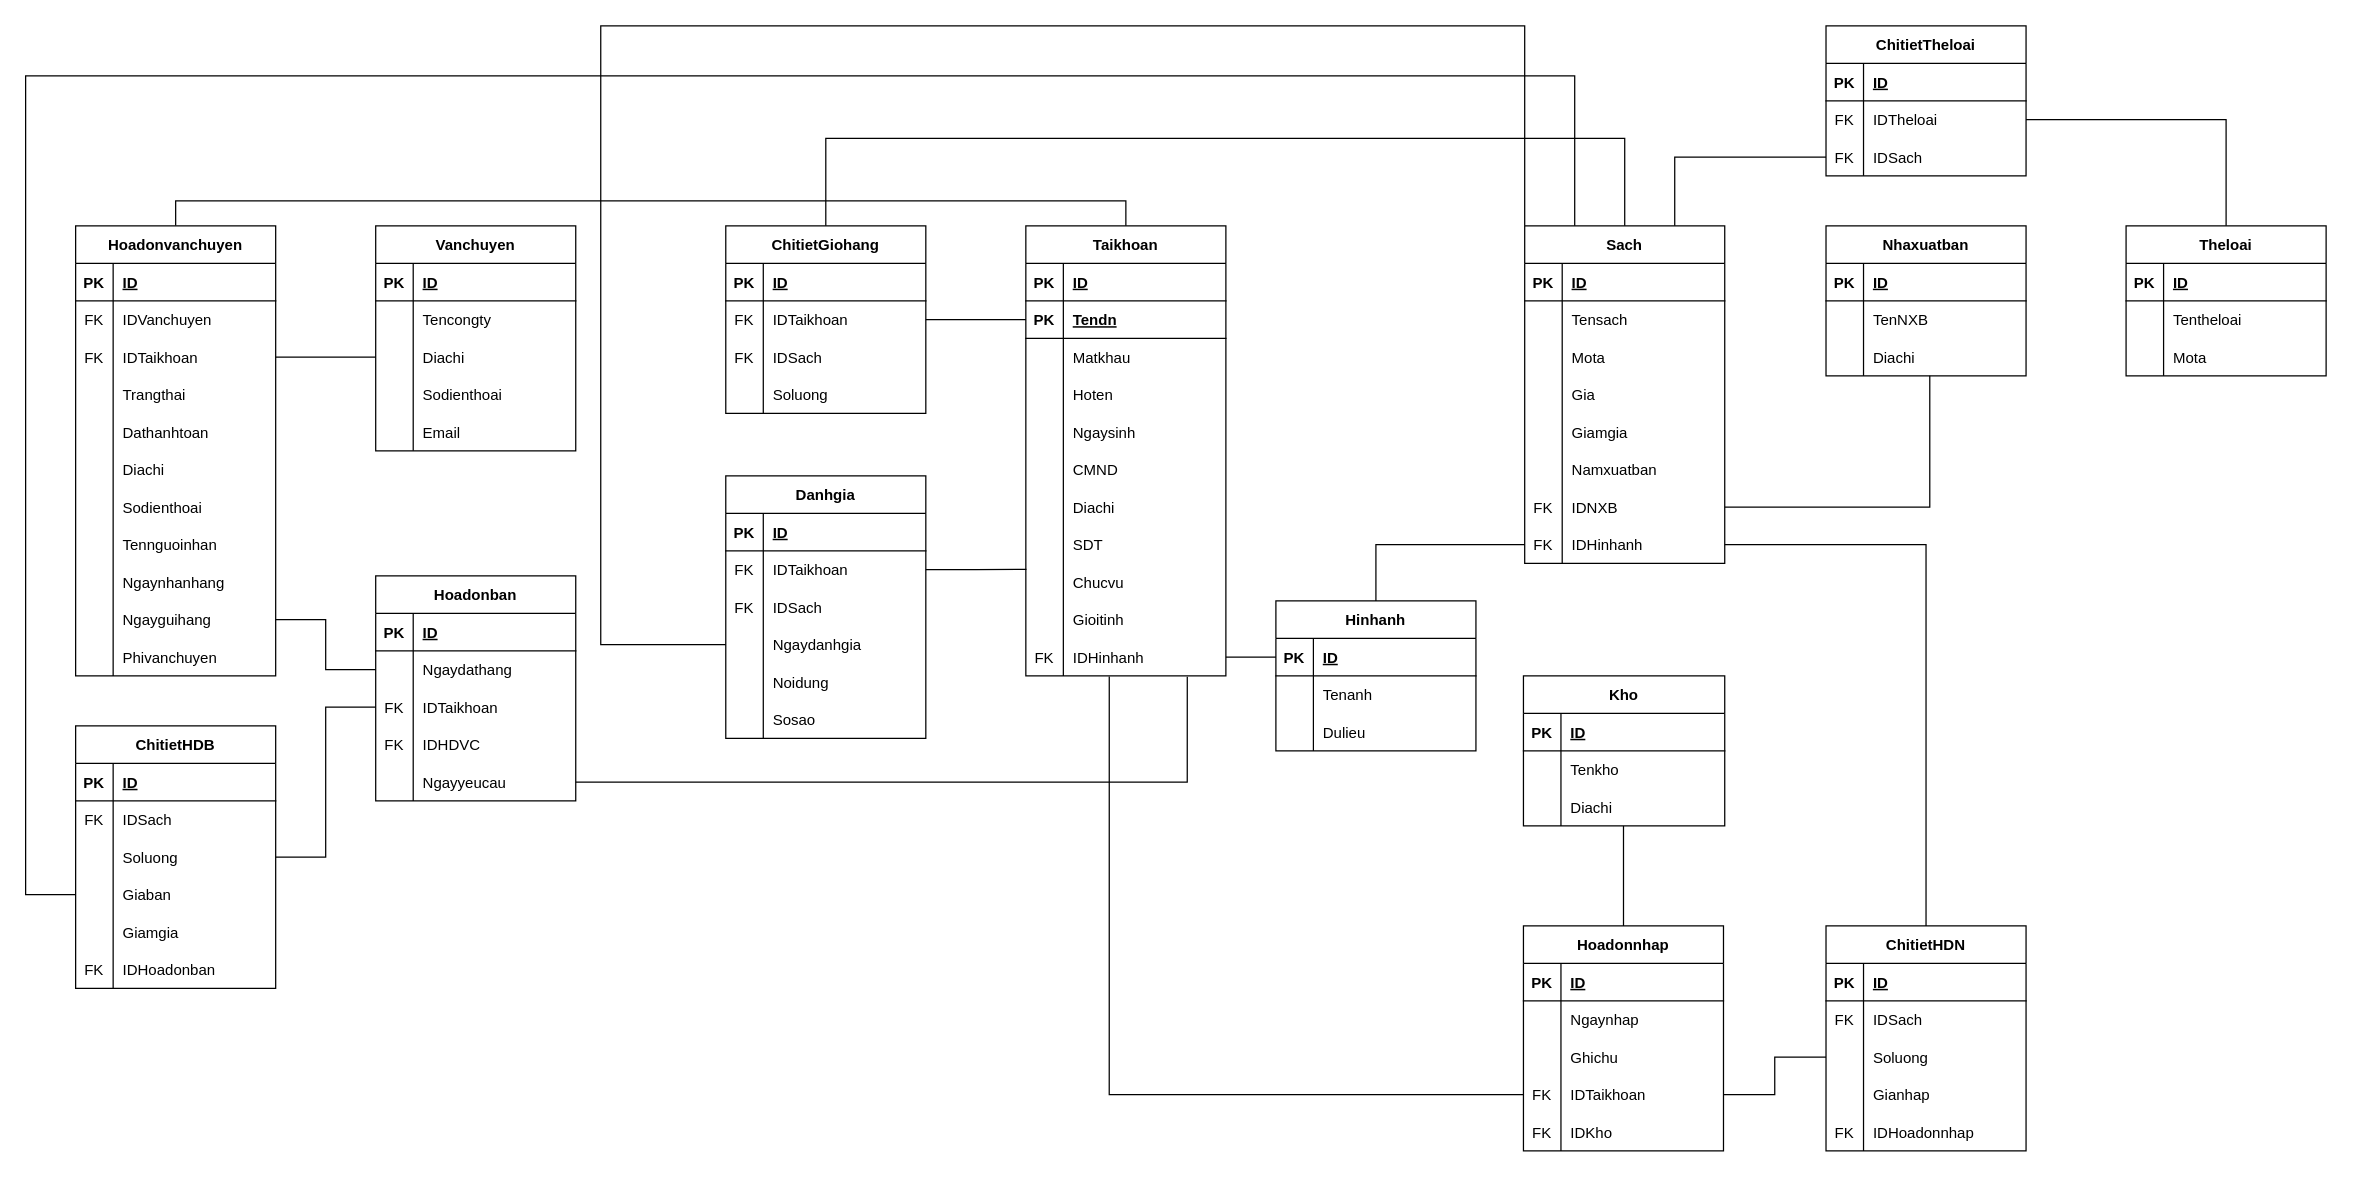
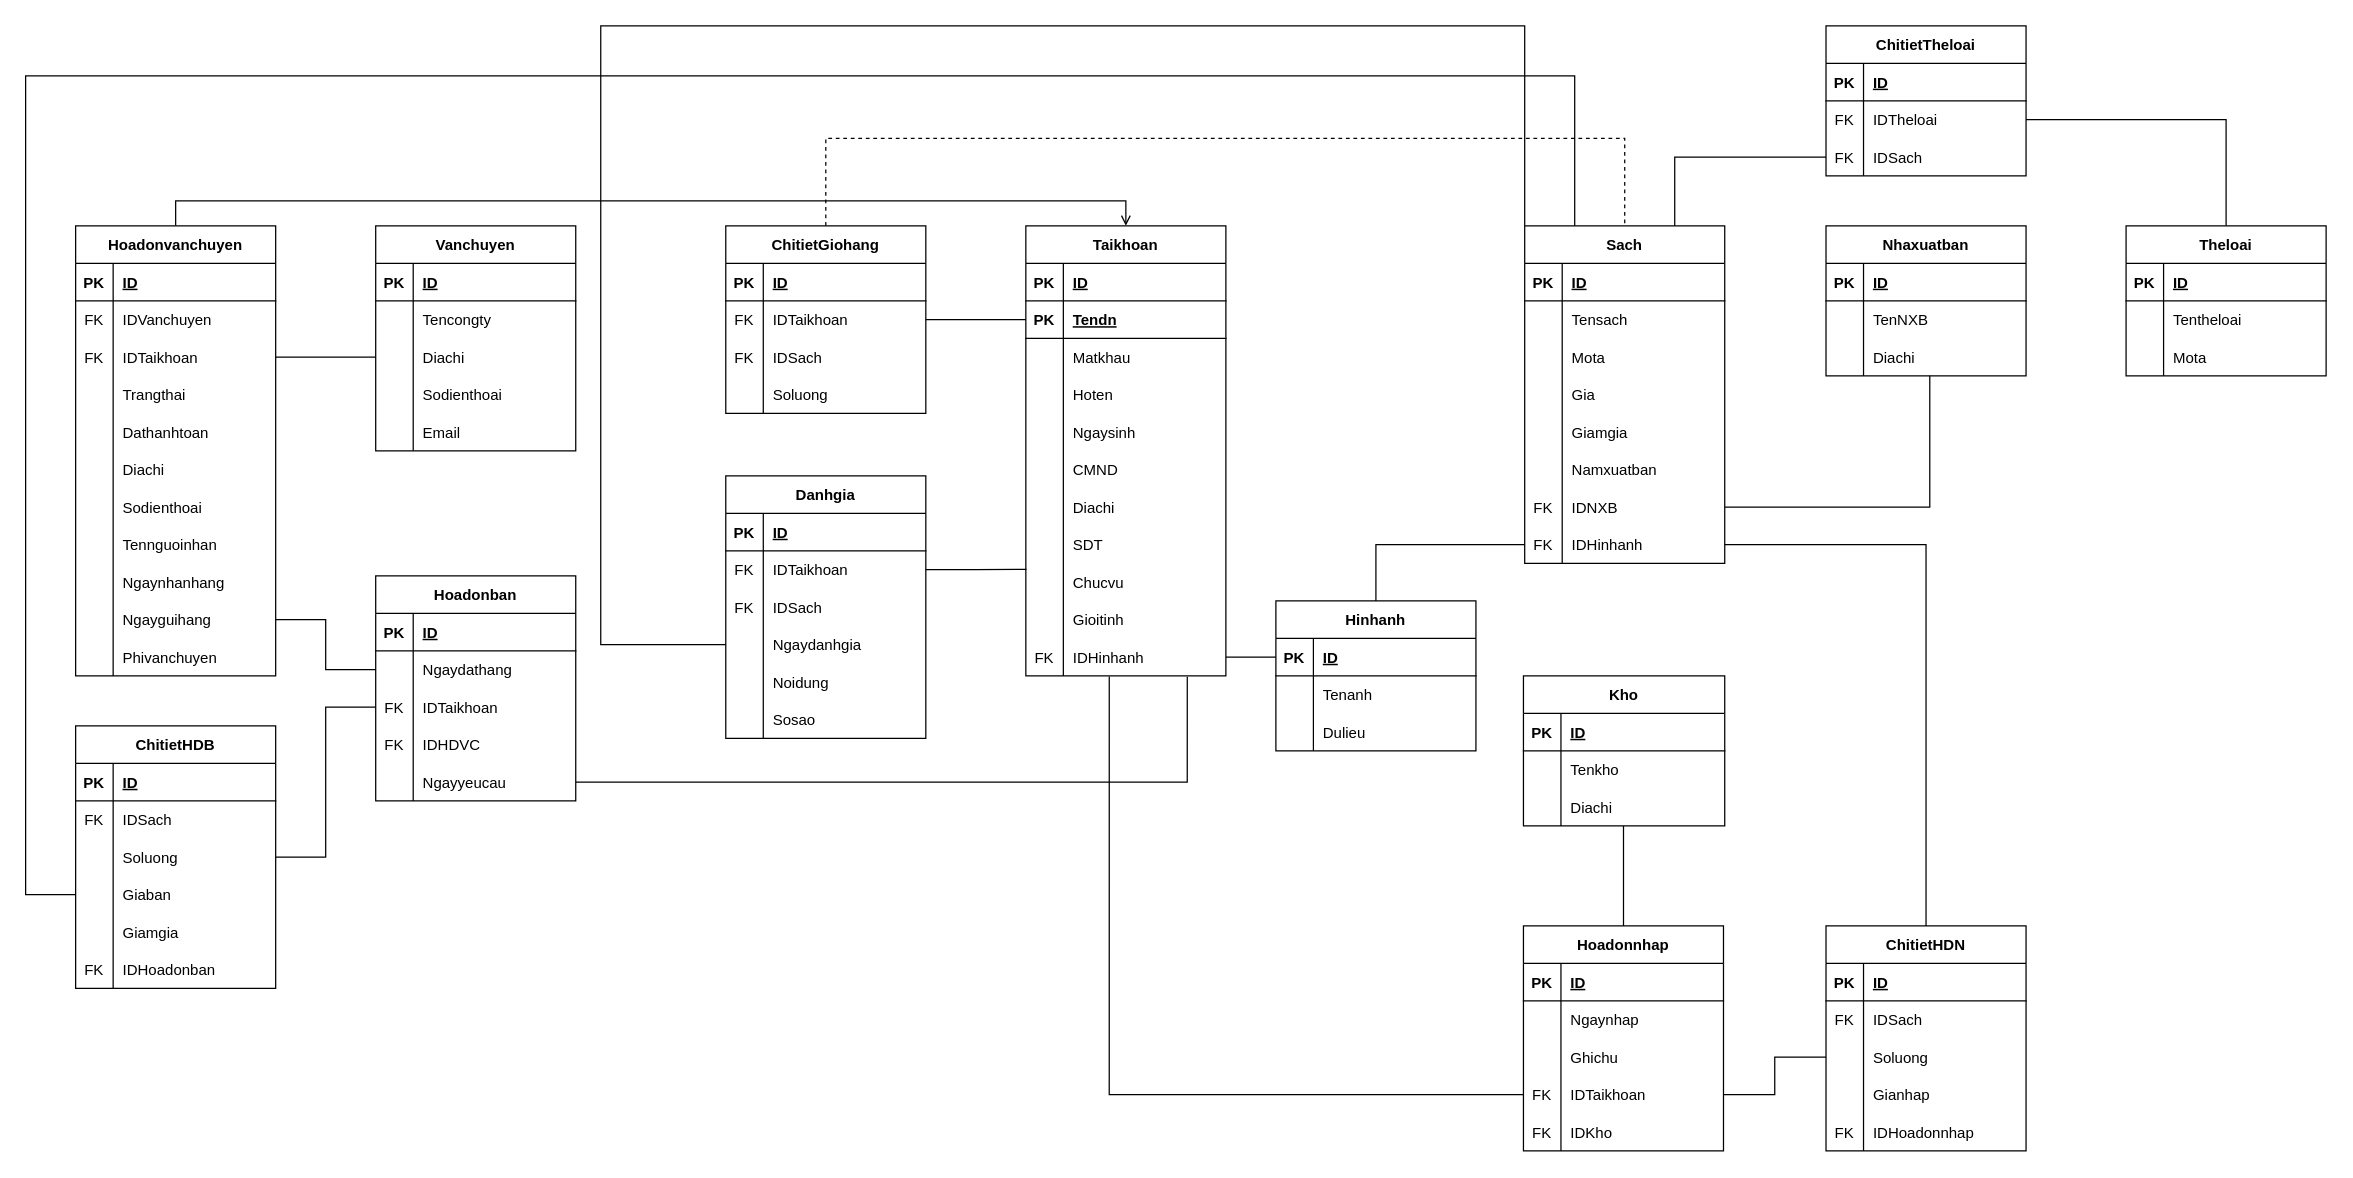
(1226, 138) -> (1226, 138)
(1126, 220) -> (1126, 219)
